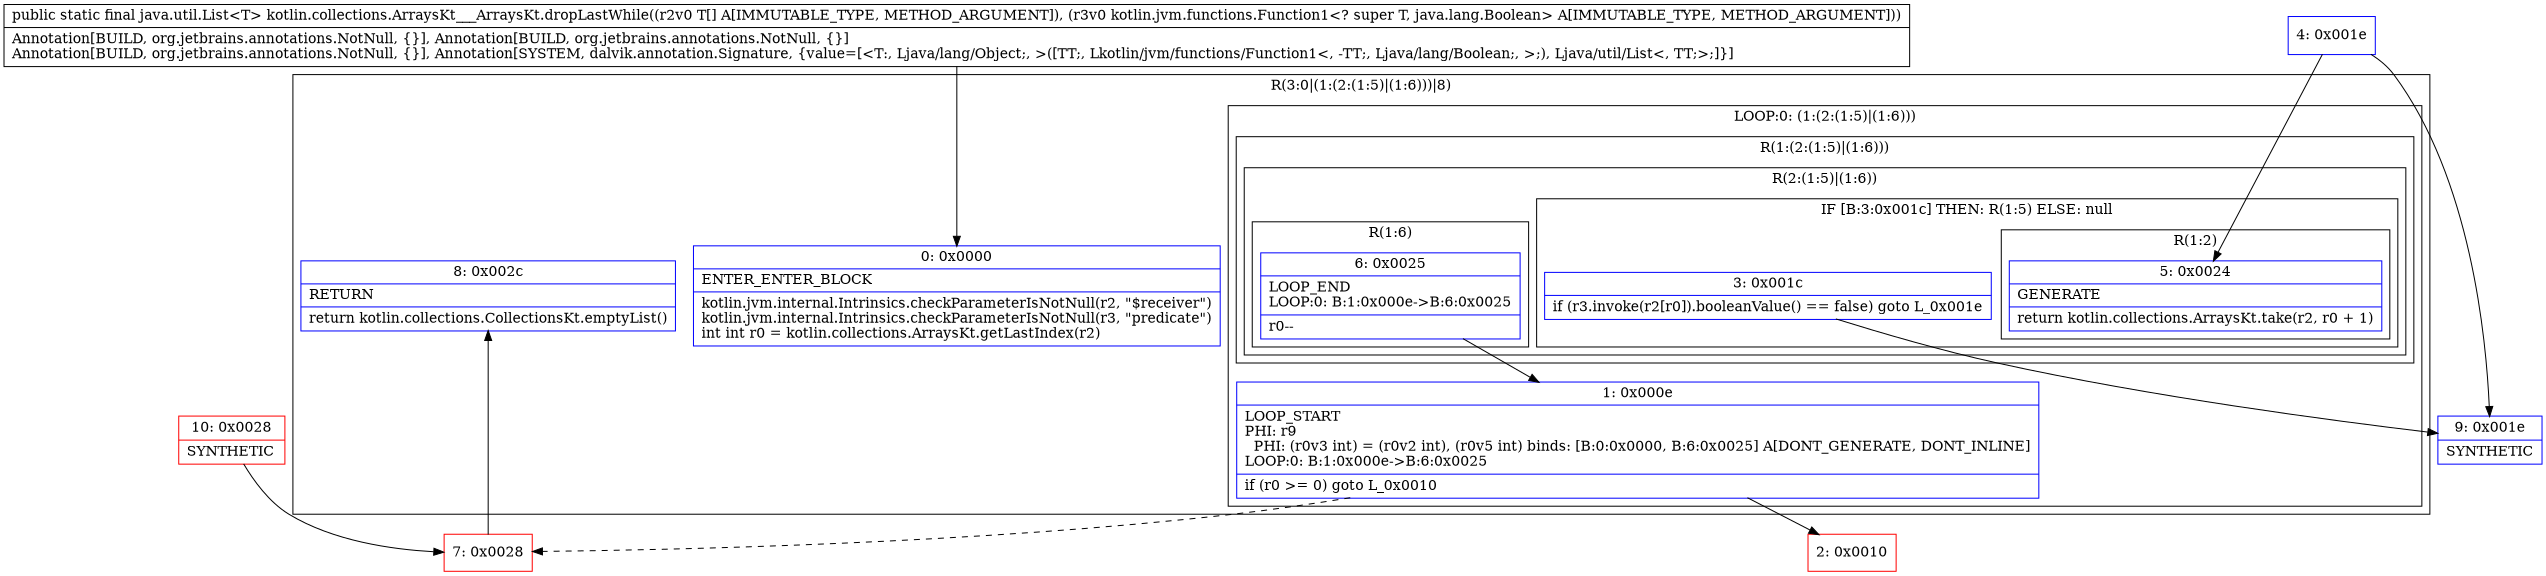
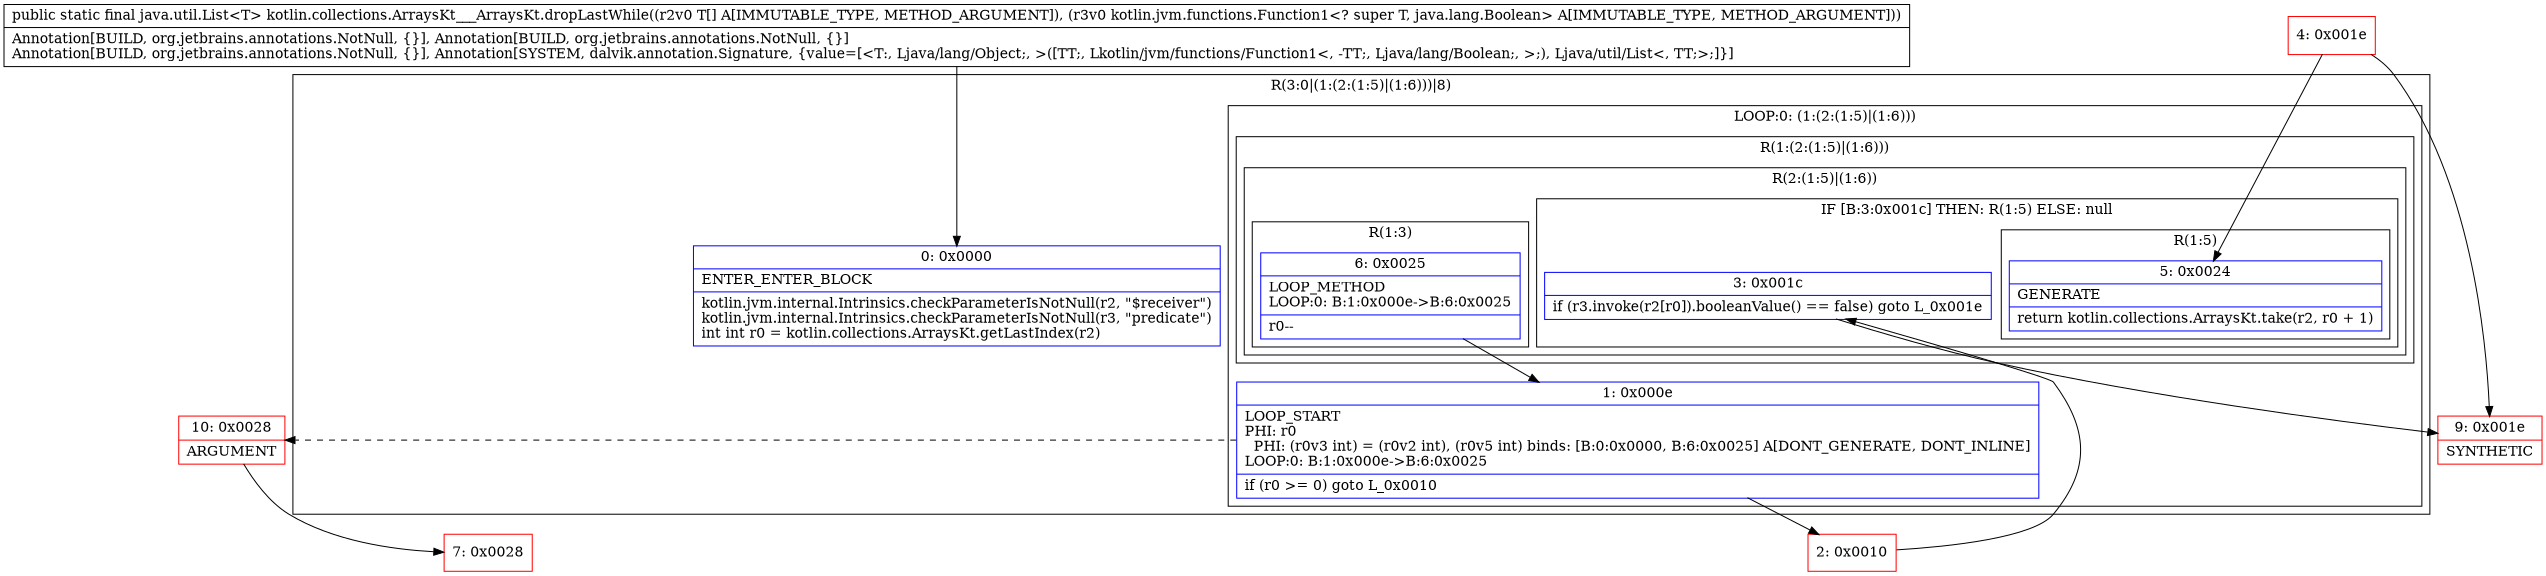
(2332, 36) -> (2332, 36)
(1390, 233) -> (1390, 233)
(2196, 241) -> (2196, 241)
(1310, 287) -> (1327, 287)
(488, 296) -> none
none -> (2077, 427)
(1273, 432) -> (1273, 432)
(2490, 440) -> (2490, 440)
(231, 452) -> (232, 452)
(947, 538) -> (766, 440)
